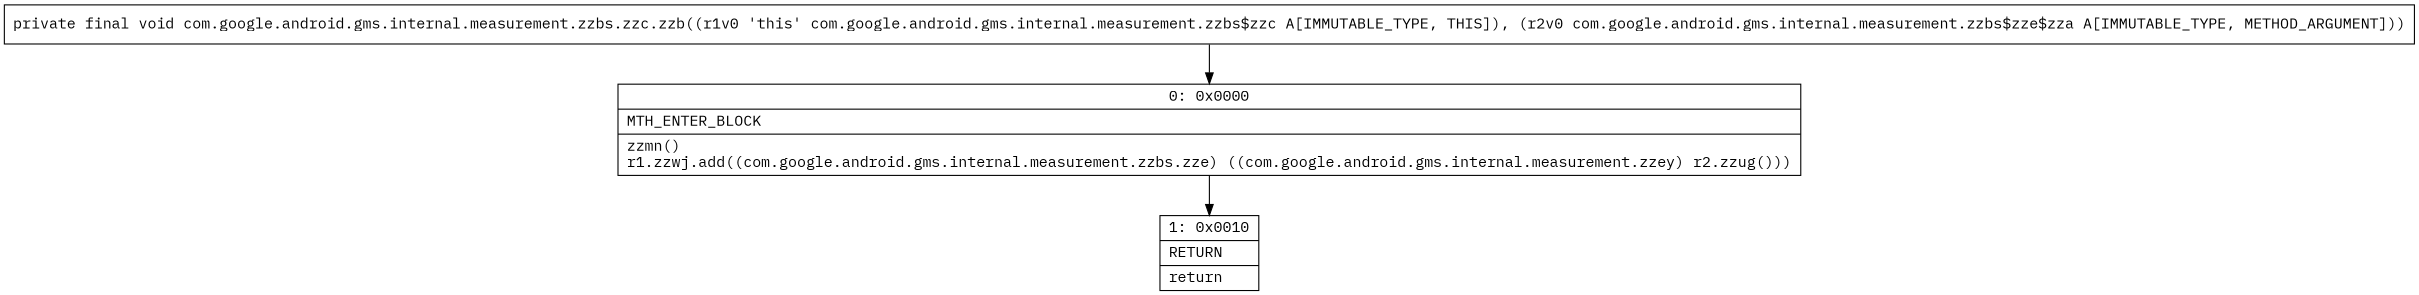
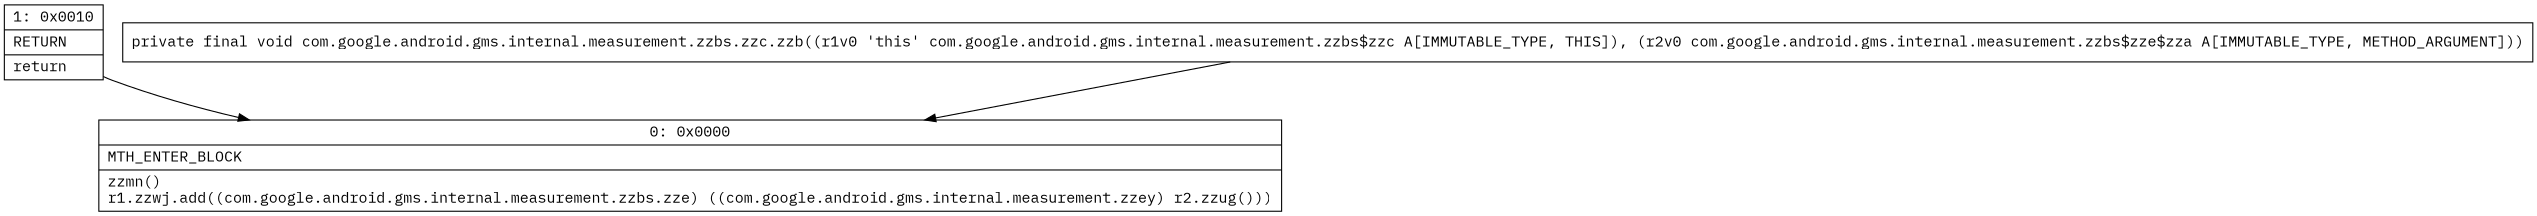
(1209, 190) -> (170, 99)
